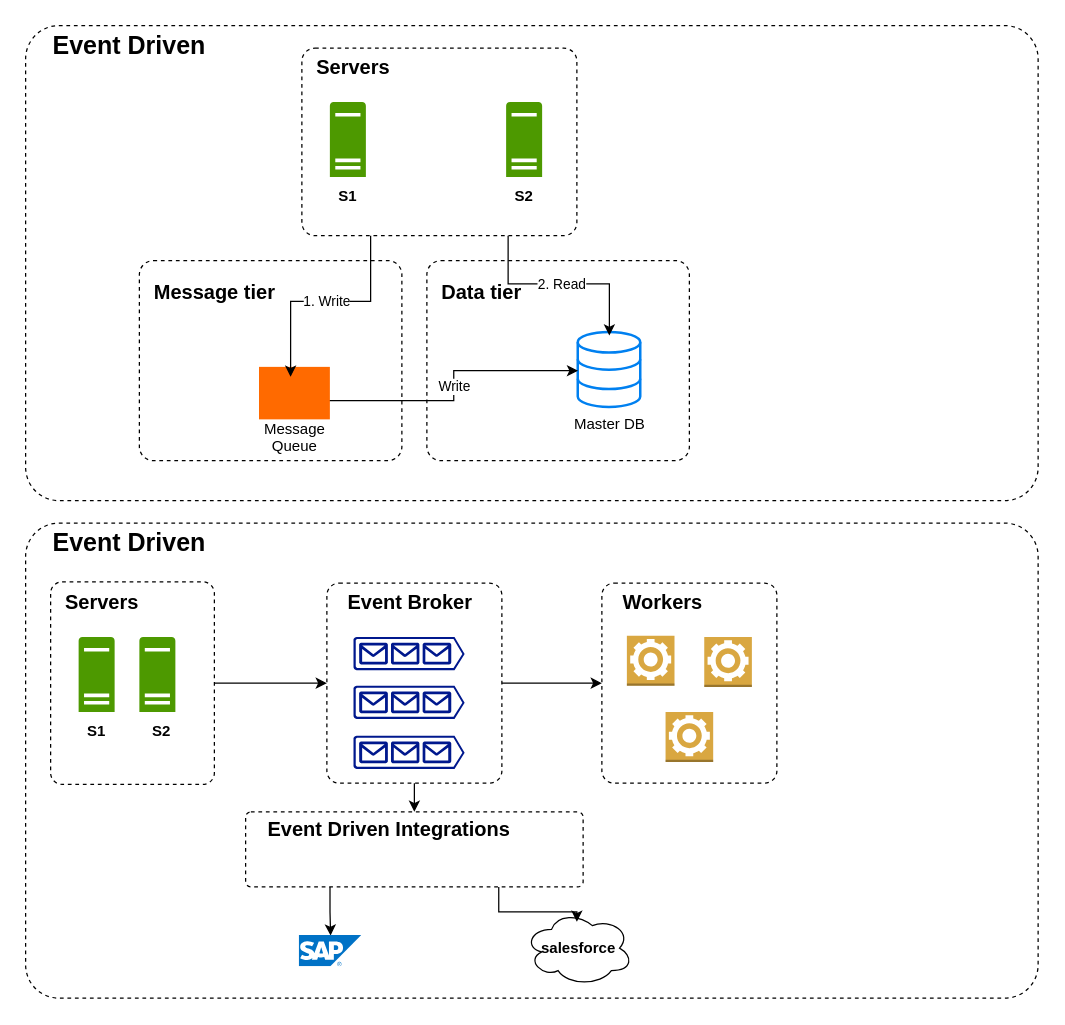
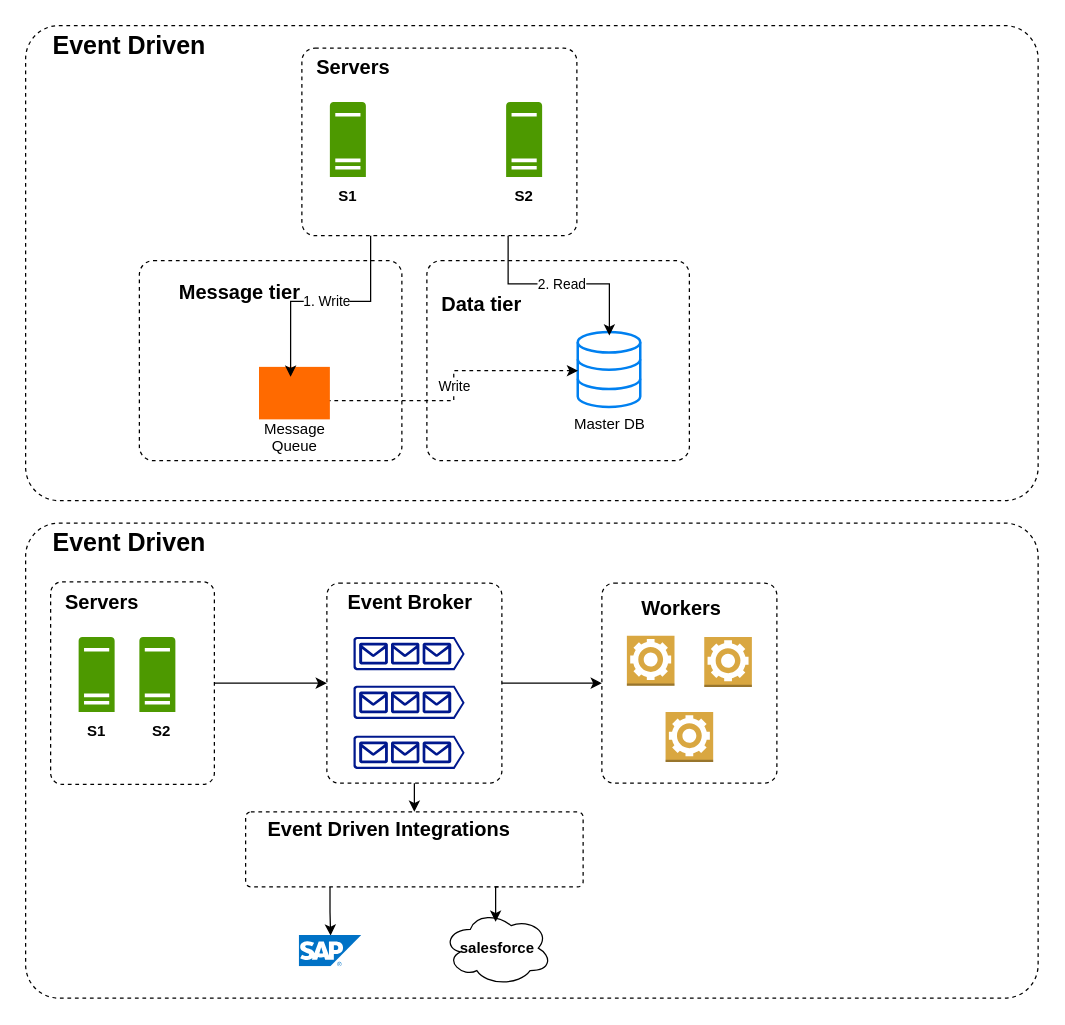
(246, 292) -> (271, 292)
(533, 292) -> (533, 304)
(395, 401) -> (395, 401)
(686, 602) -> (705, 608)
(579, 948) -> (498, 948)
